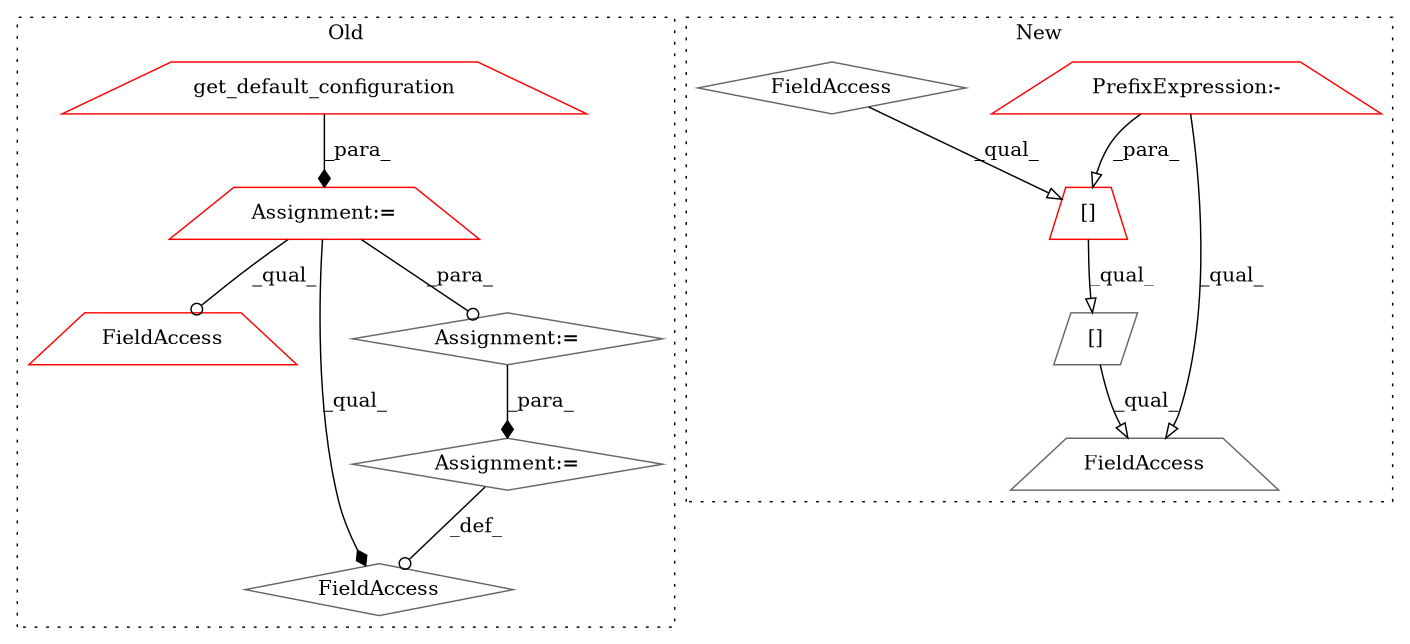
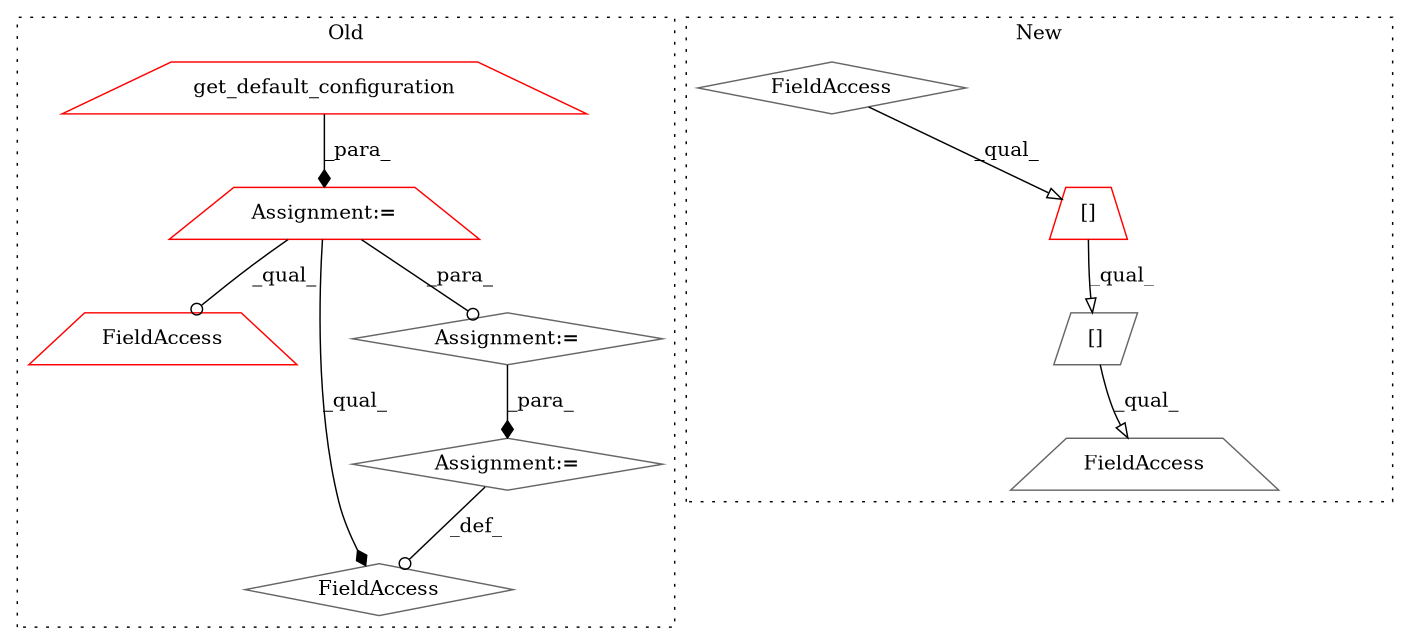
(1186, 88) -> none
